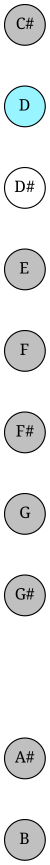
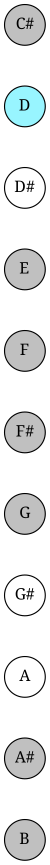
(25, 595) -> (25, 595)
none -> (25, 677)
